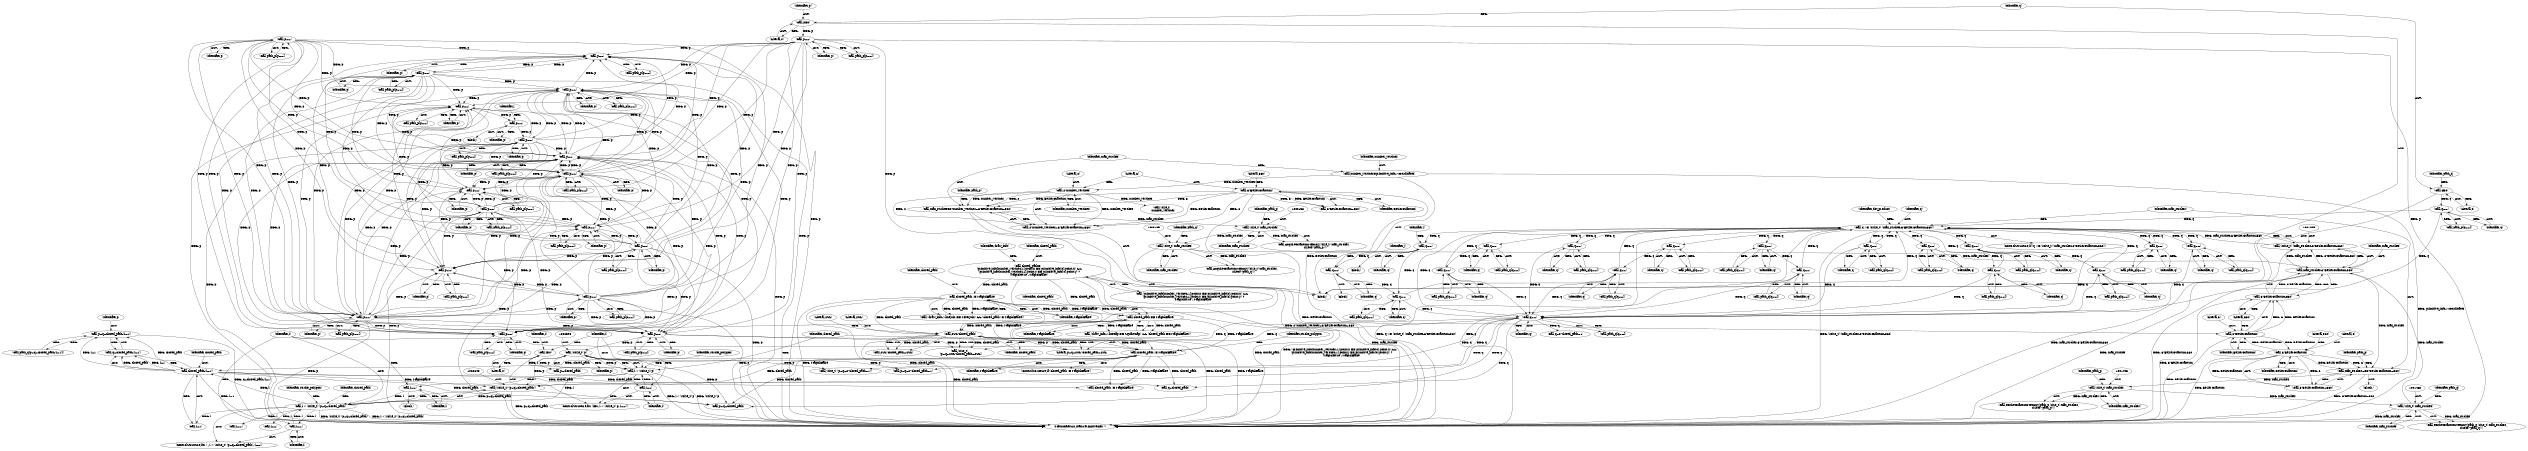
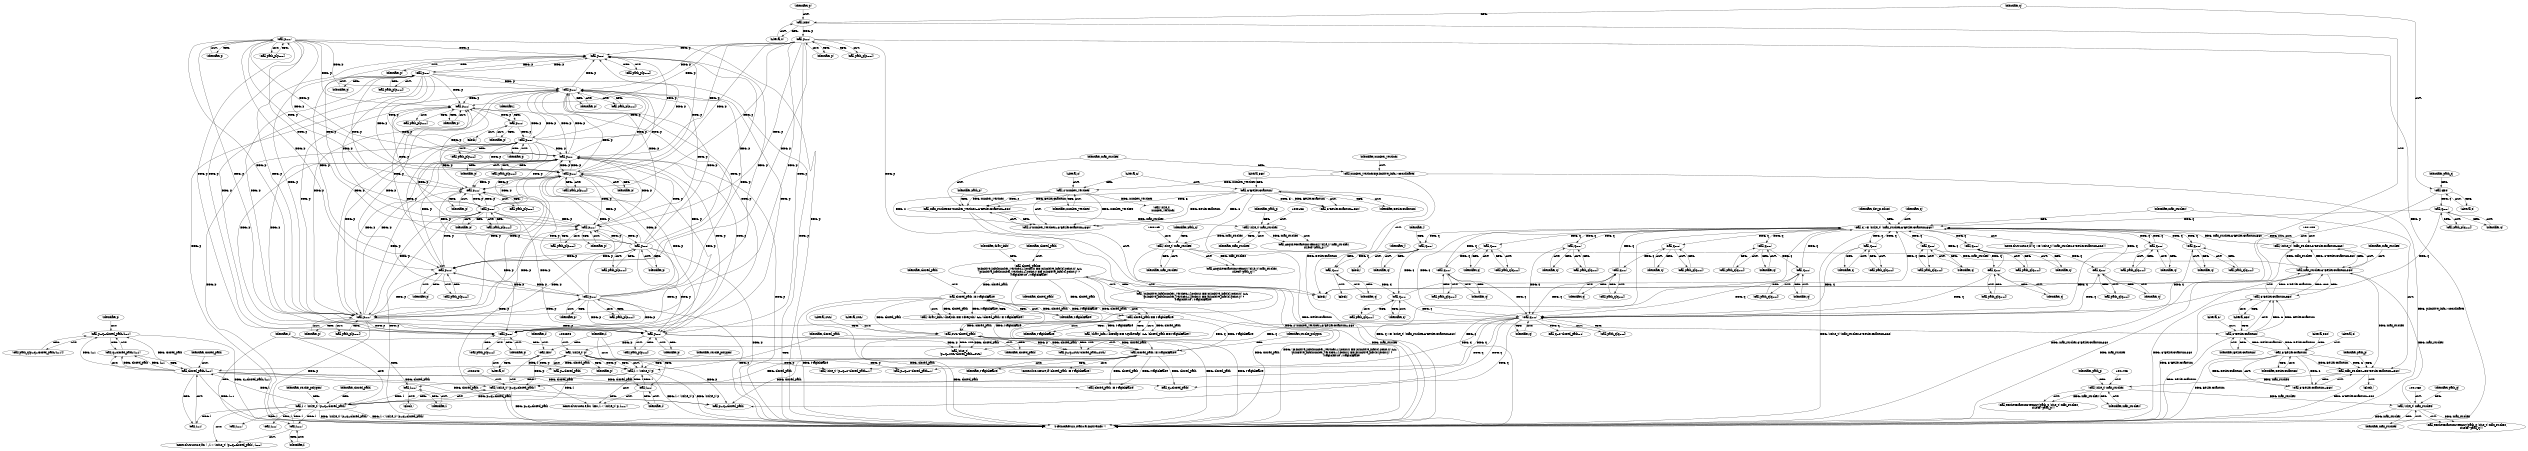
(2277, 236) -> (2277, 236)
(74, 343) -> (74, 343)
(893, 353) -> none
(1082, 353) -> (1082, 353)
(418, 380) -> (418, 380)
